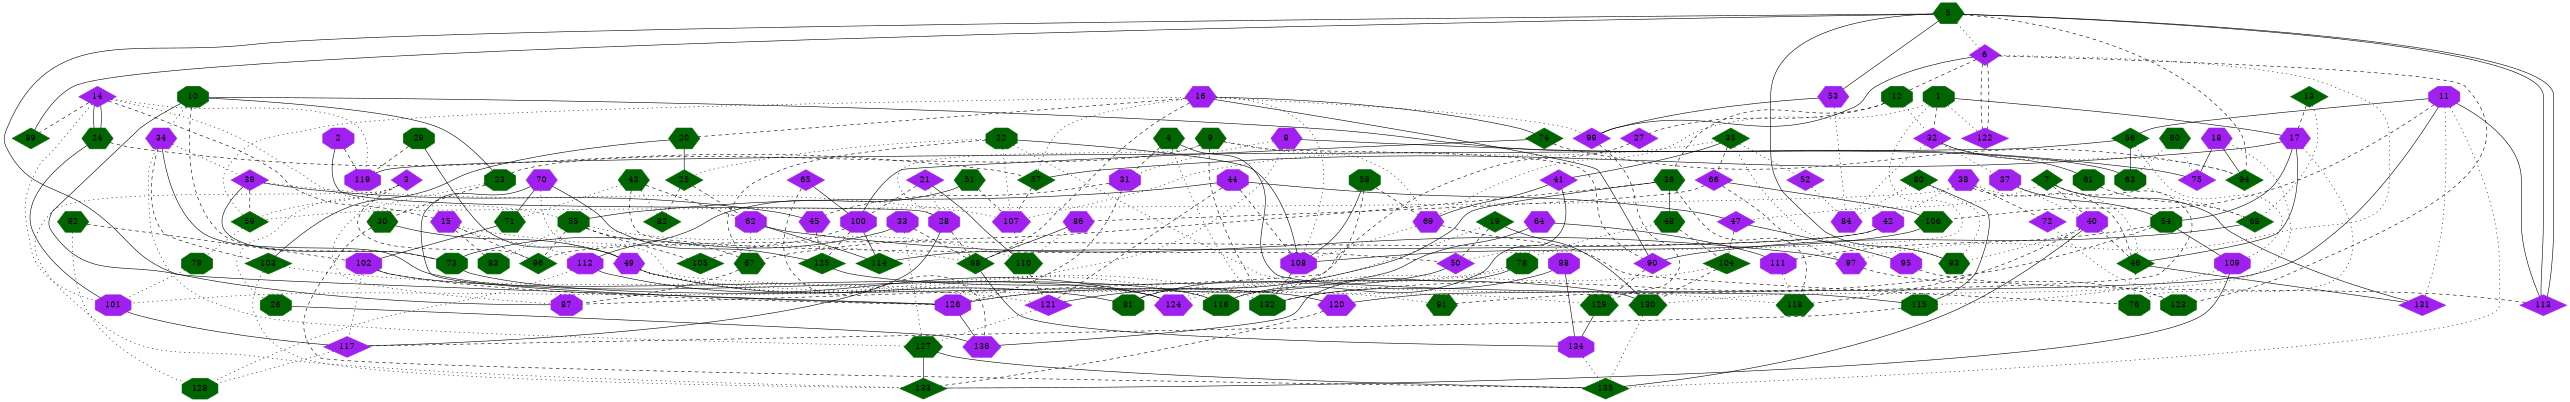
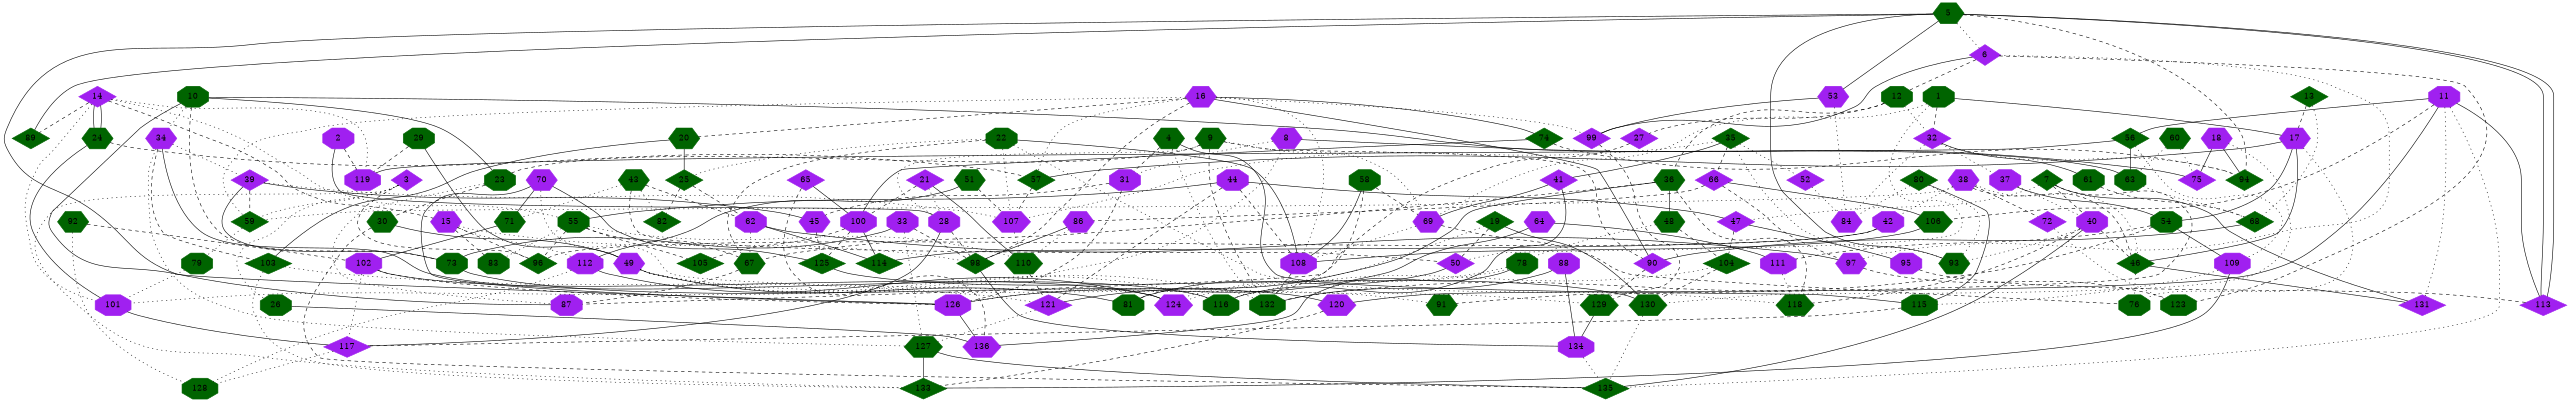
(1985, 138) -> none
